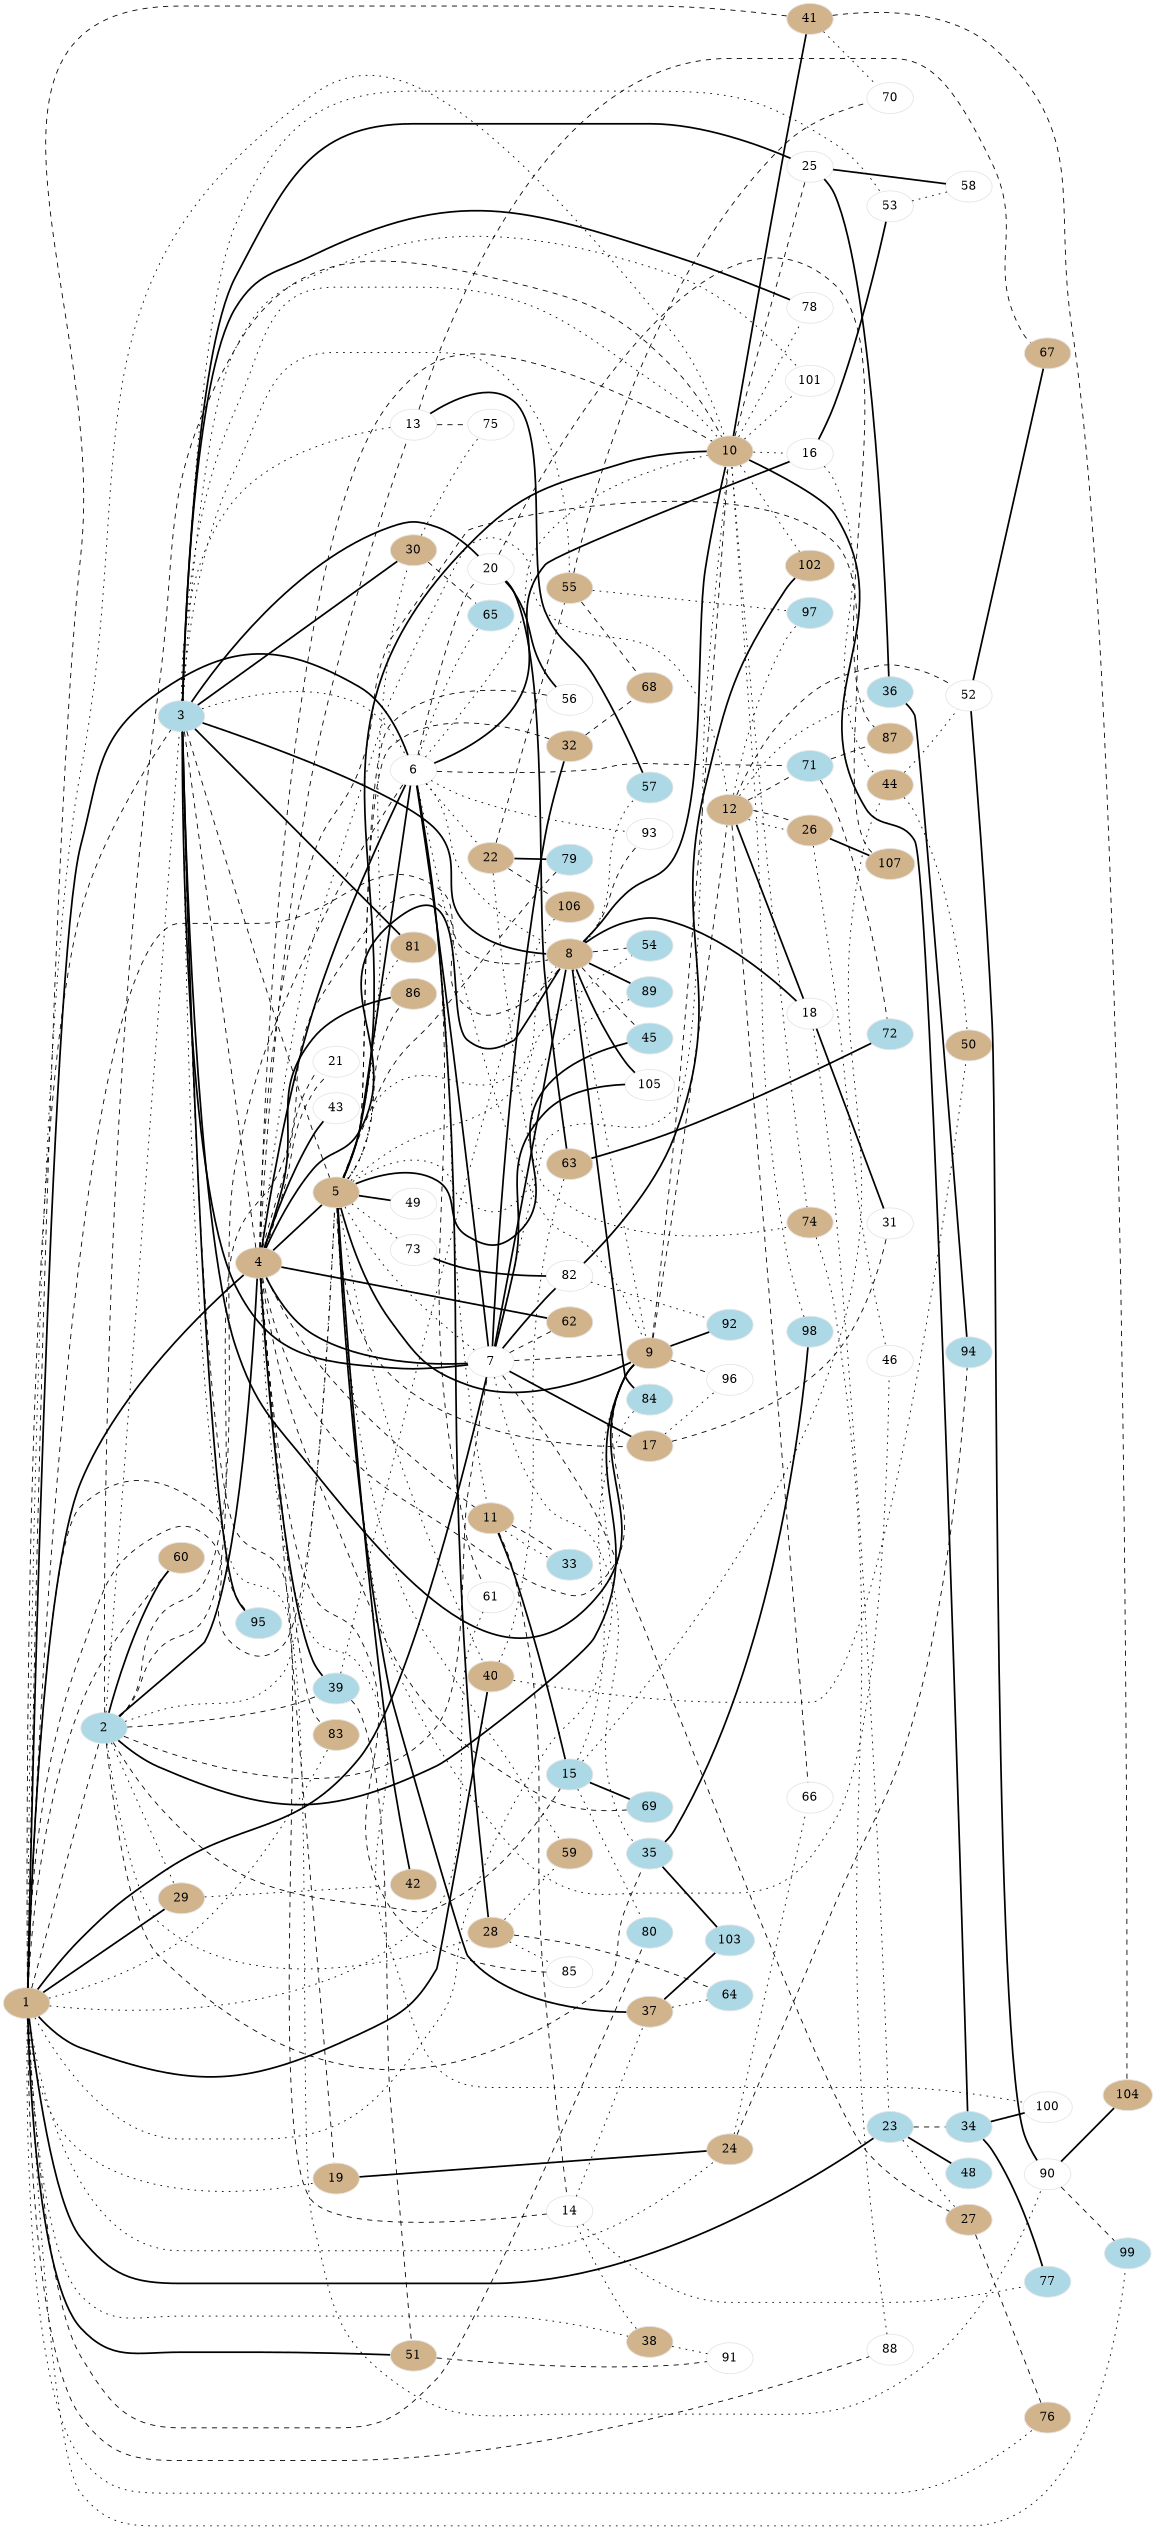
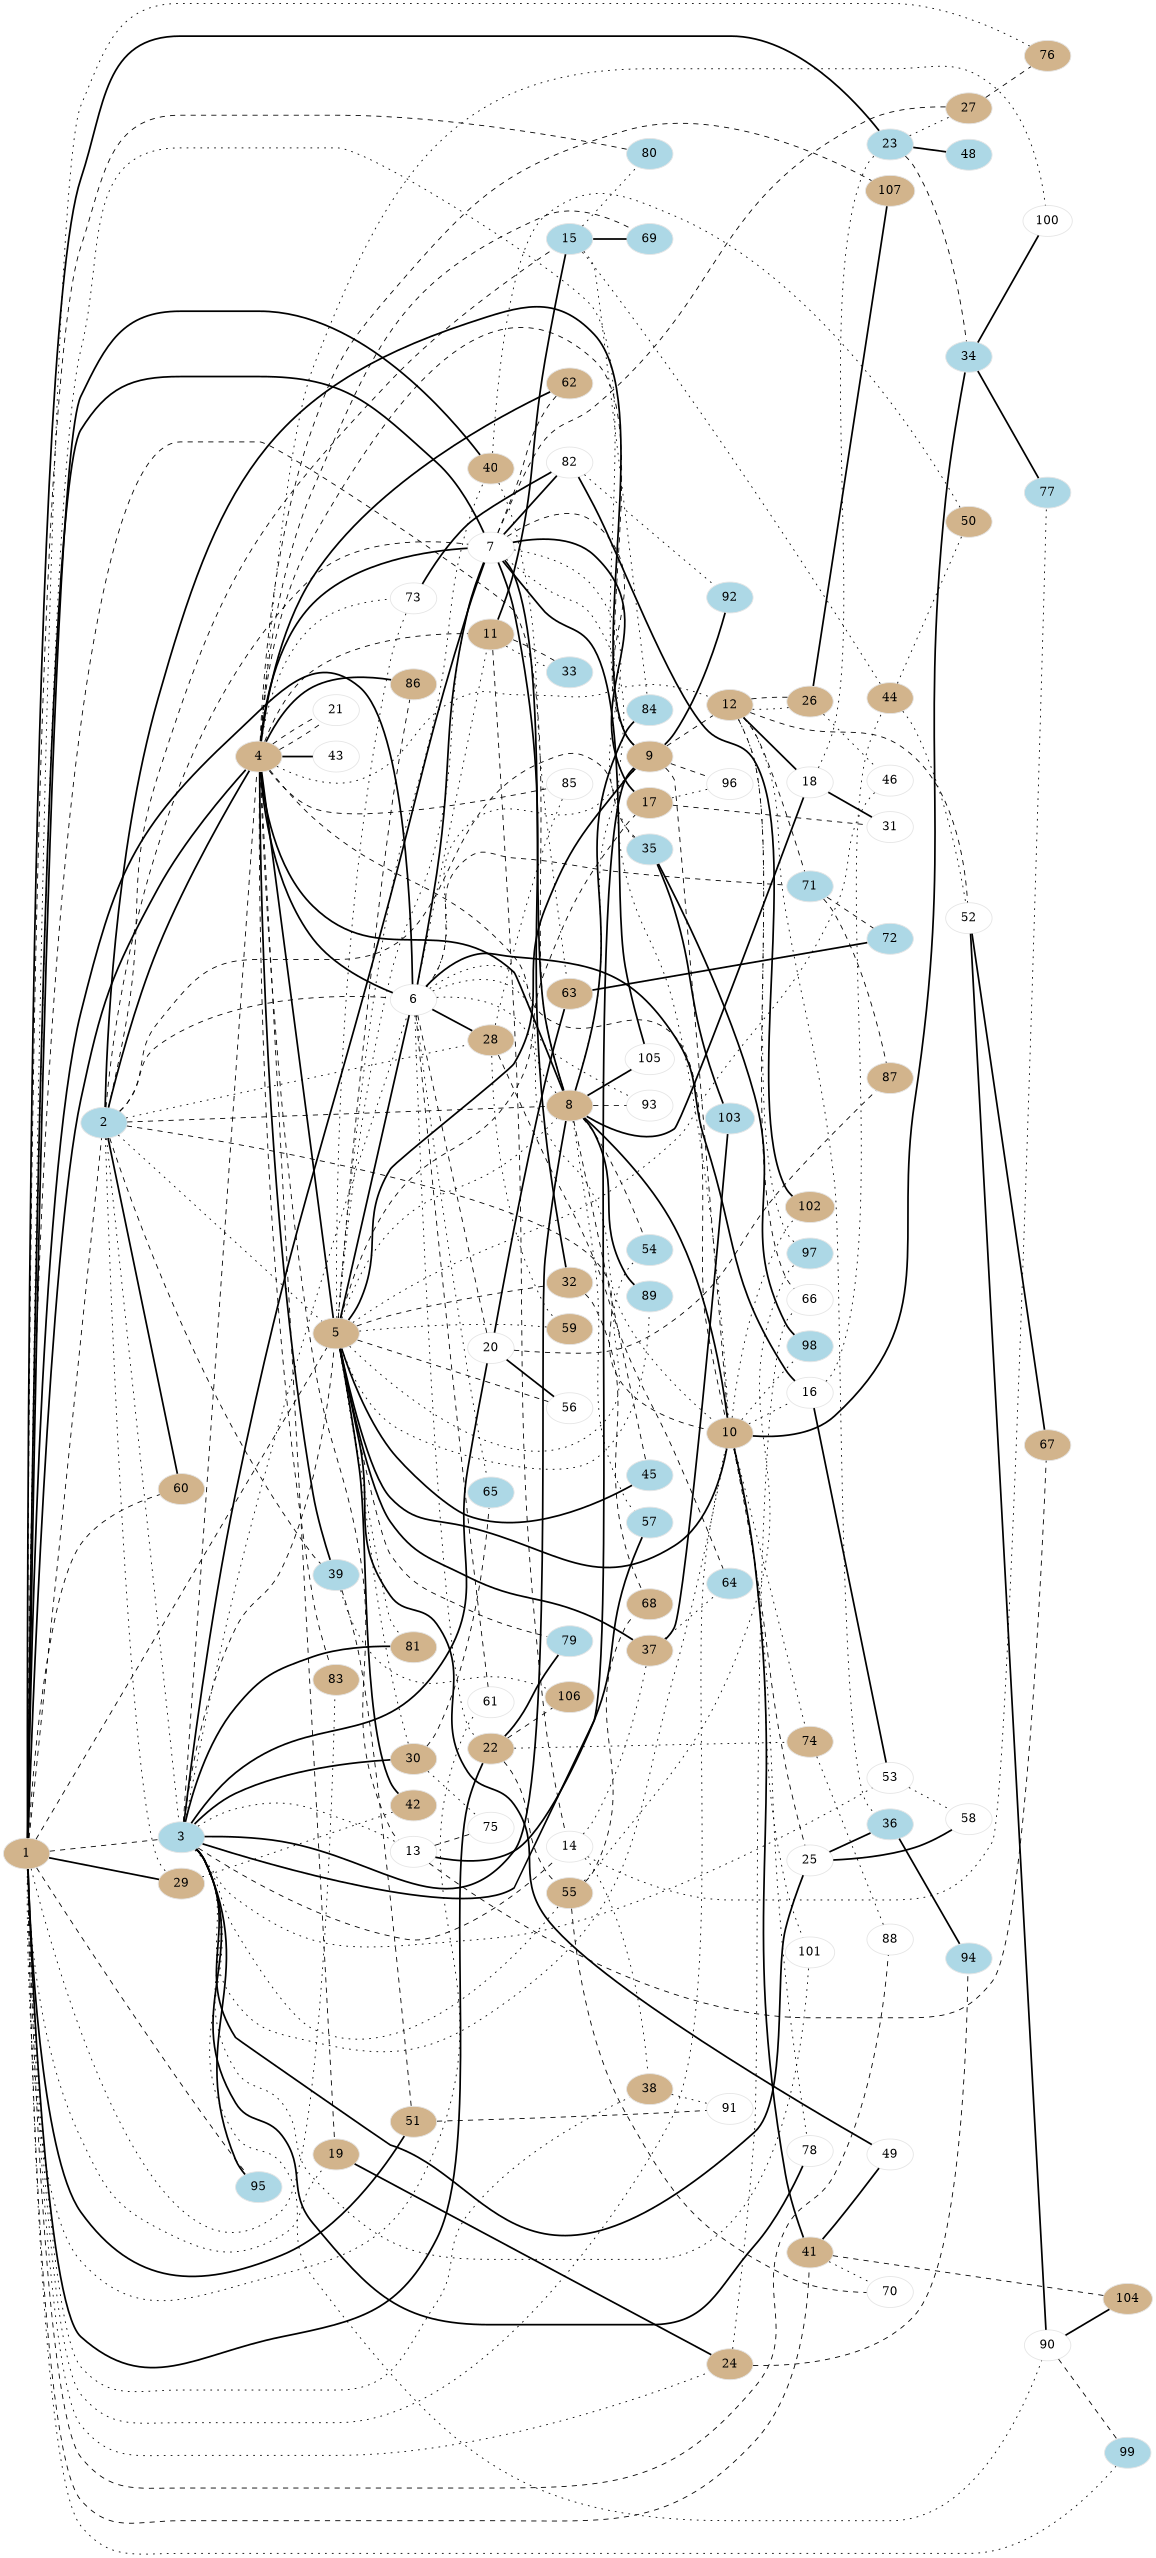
none -> (298, 643)
none -> (851, 2204)
none -> (276, 2338)
